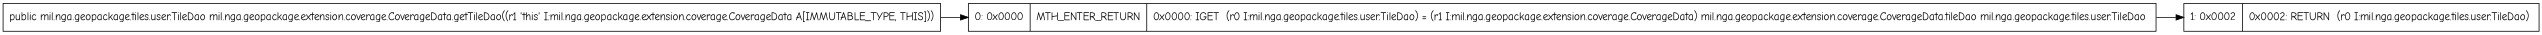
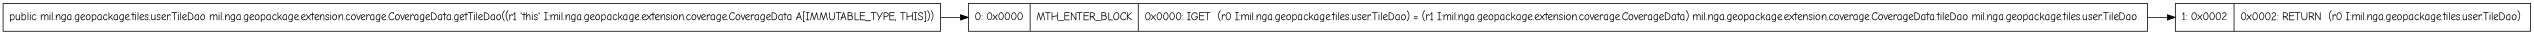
(1088, 17) -> (1084, 17)
